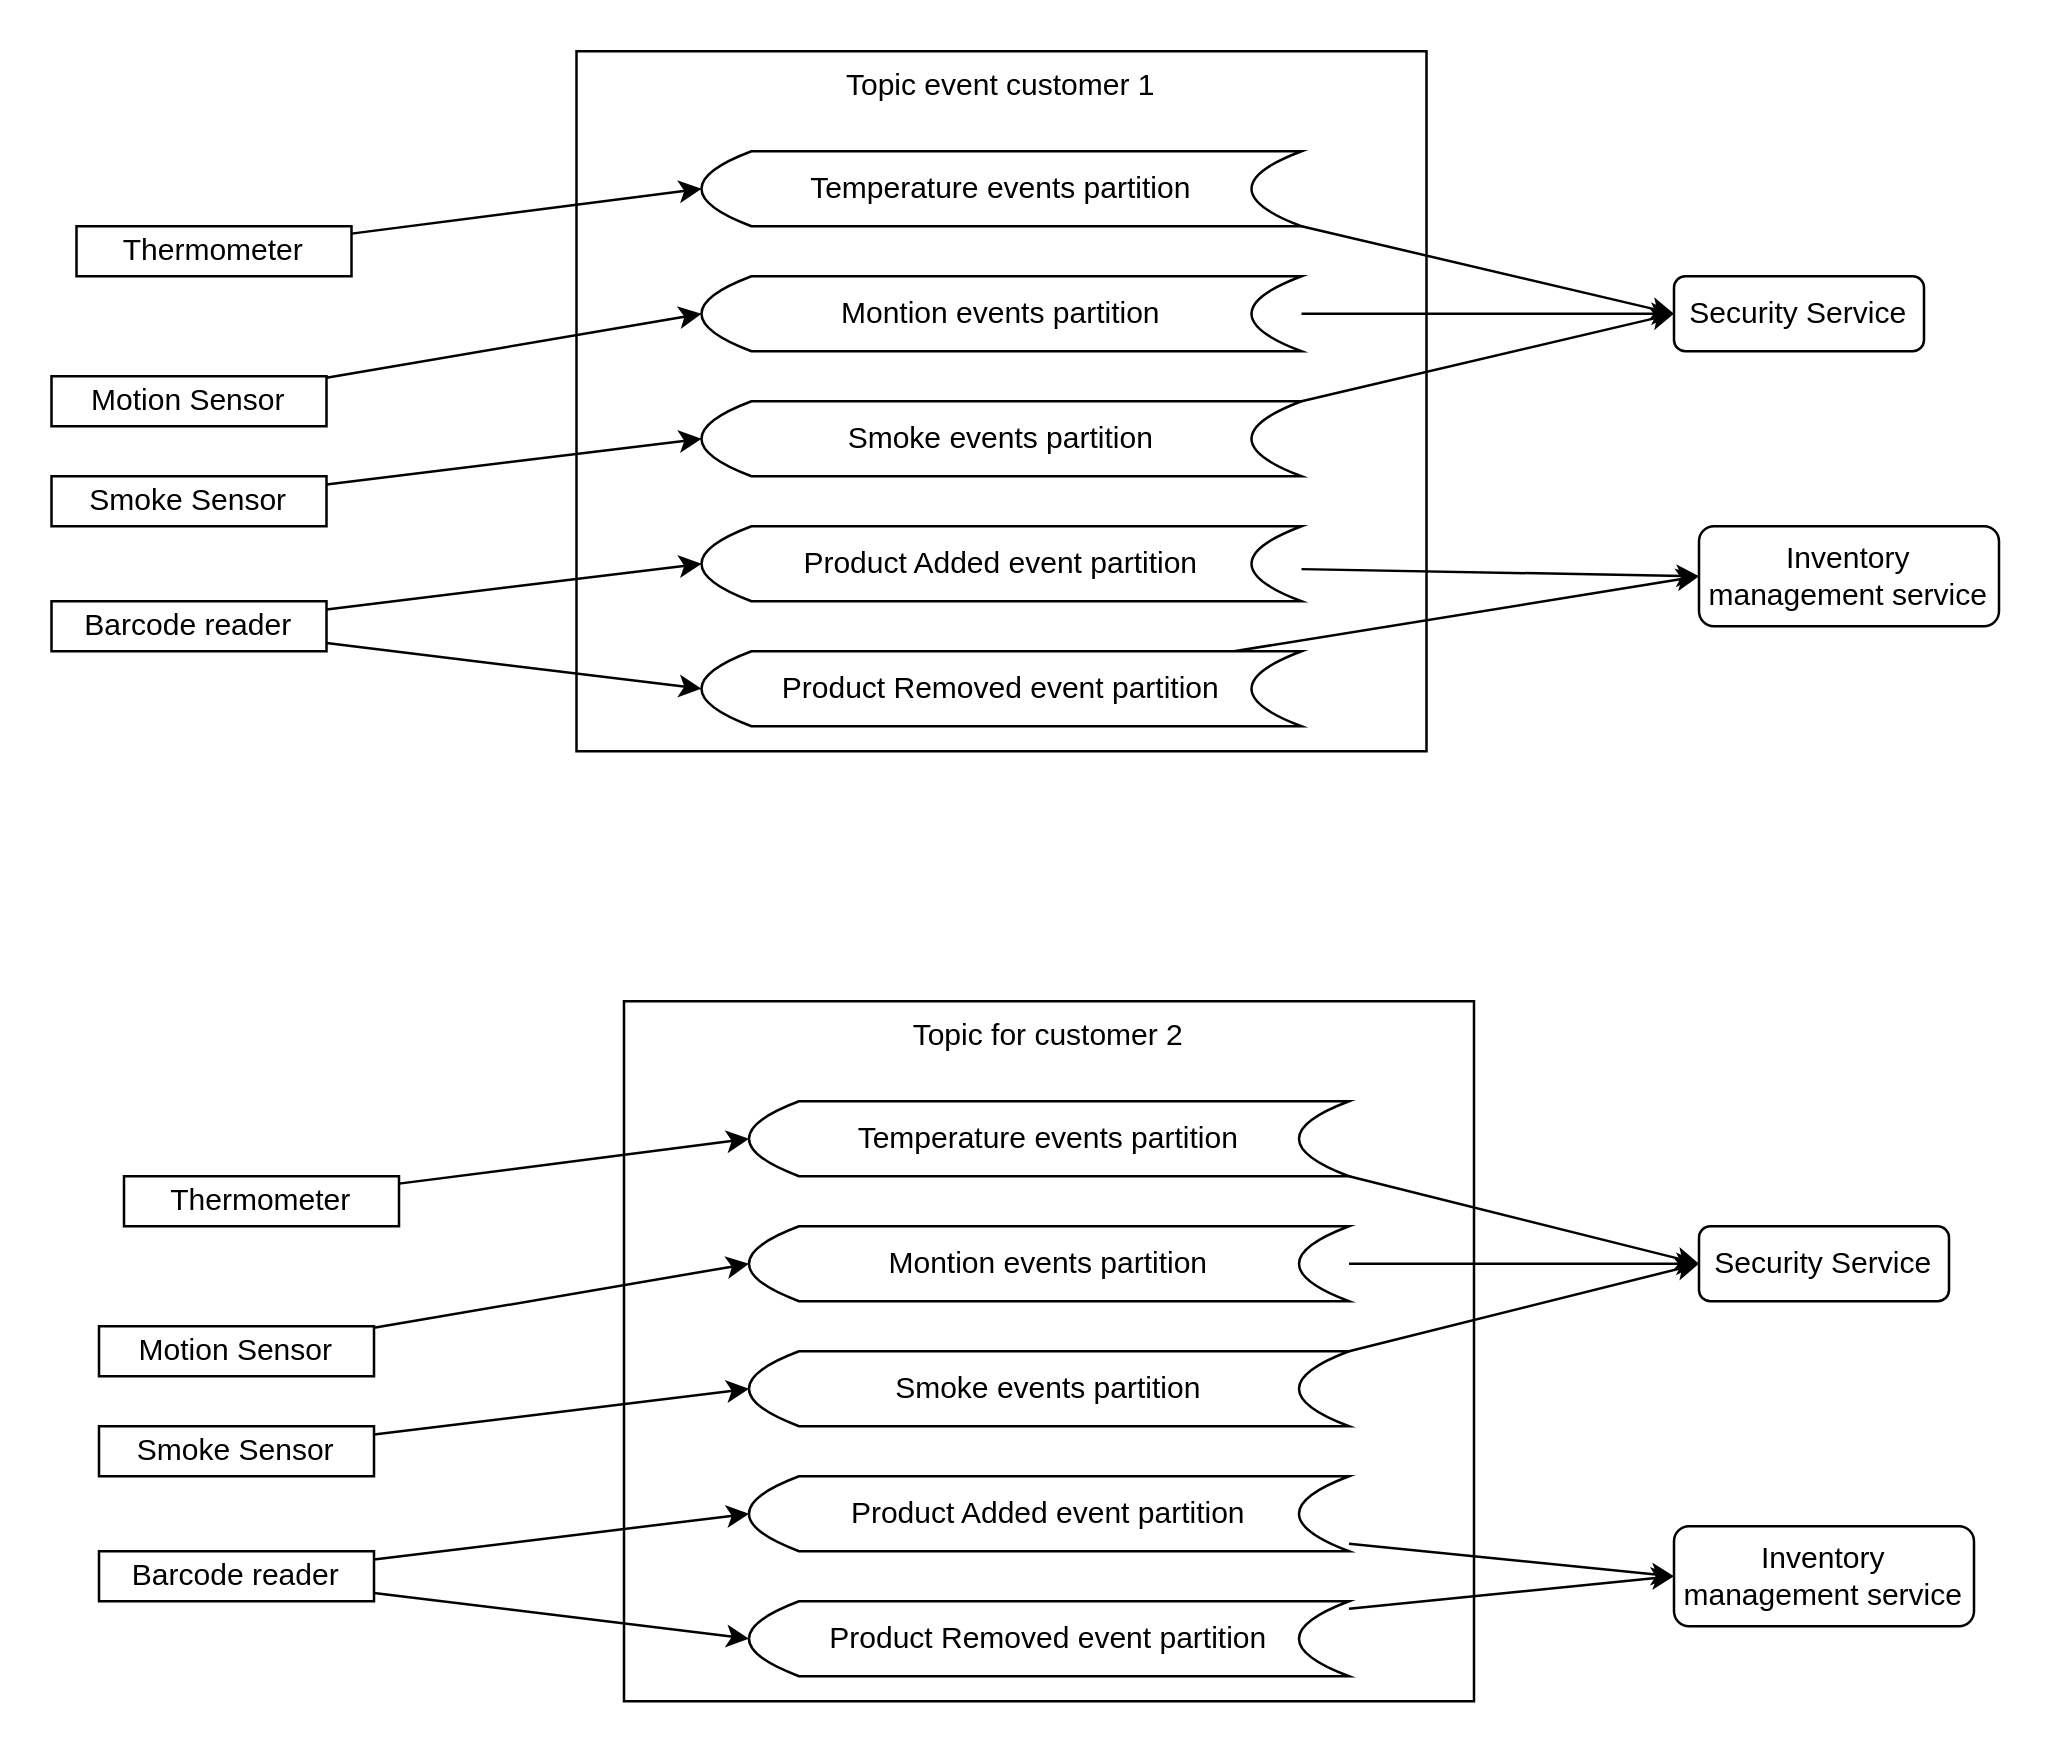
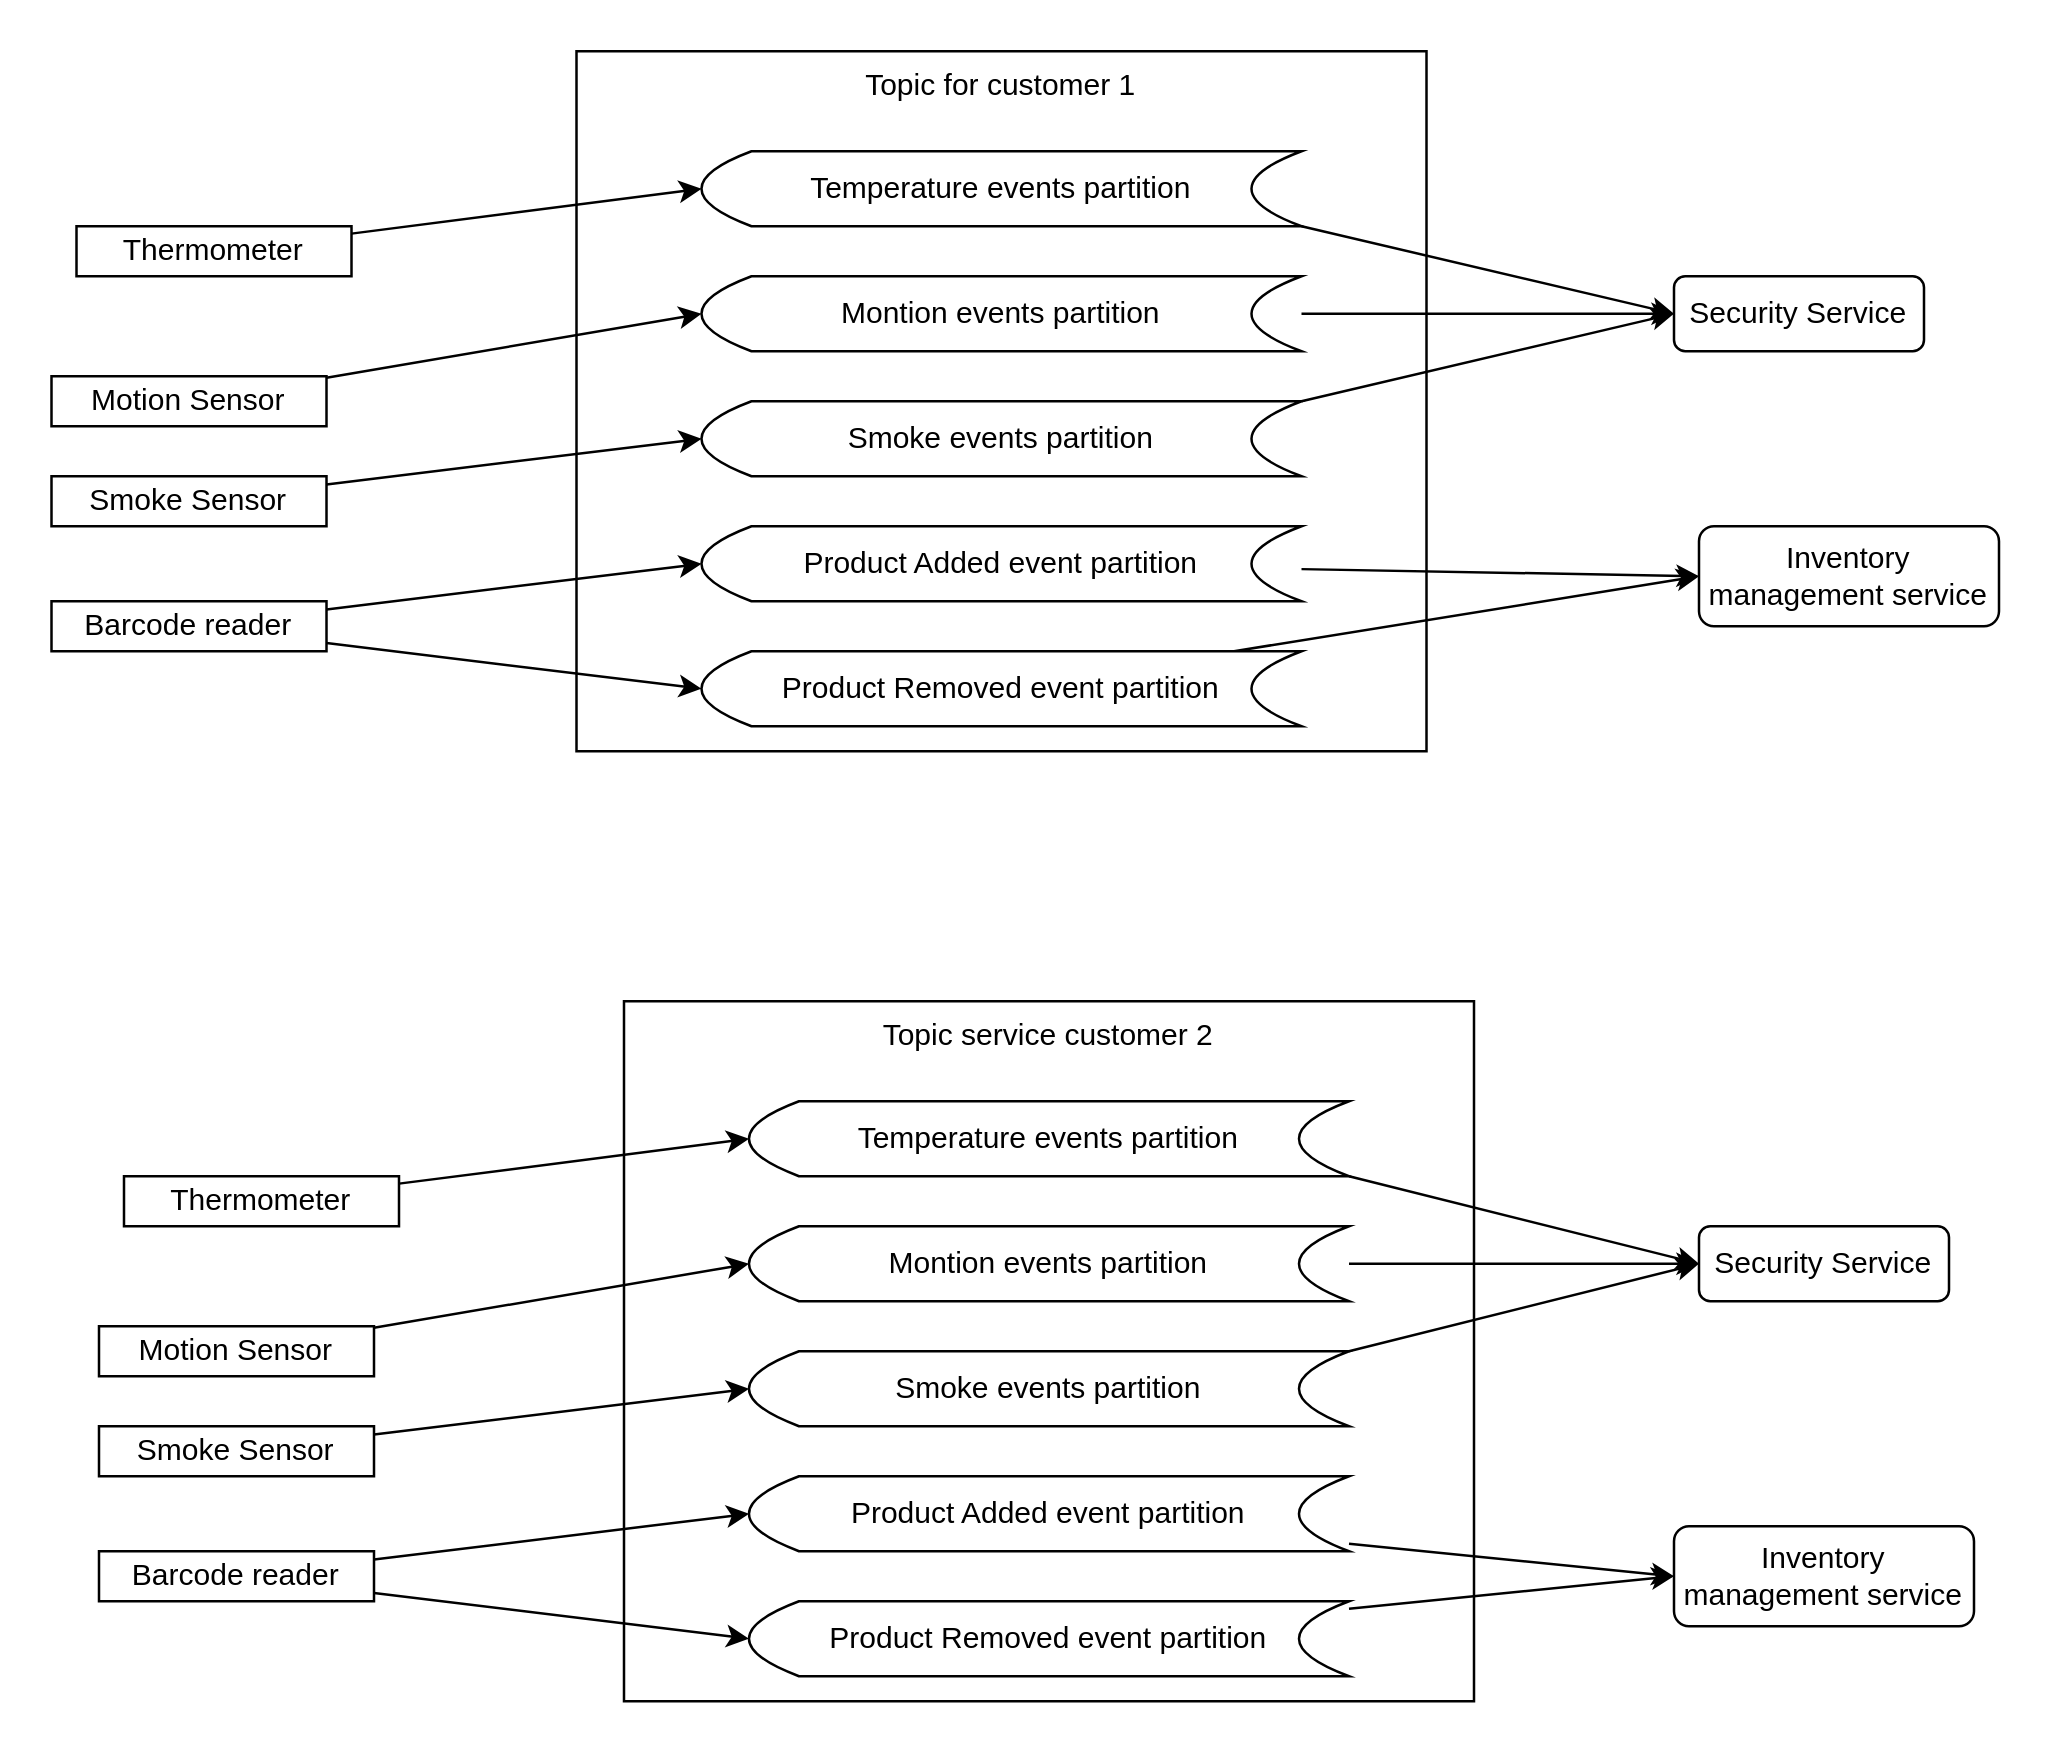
(1001, 87) -> (1001, 87)
(1049, 1037) -> (1049, 1037)
